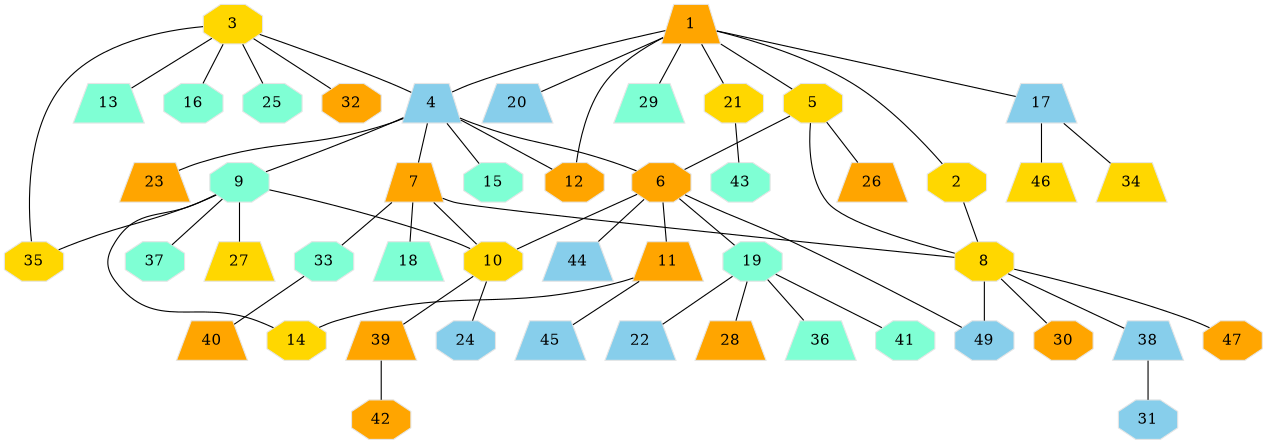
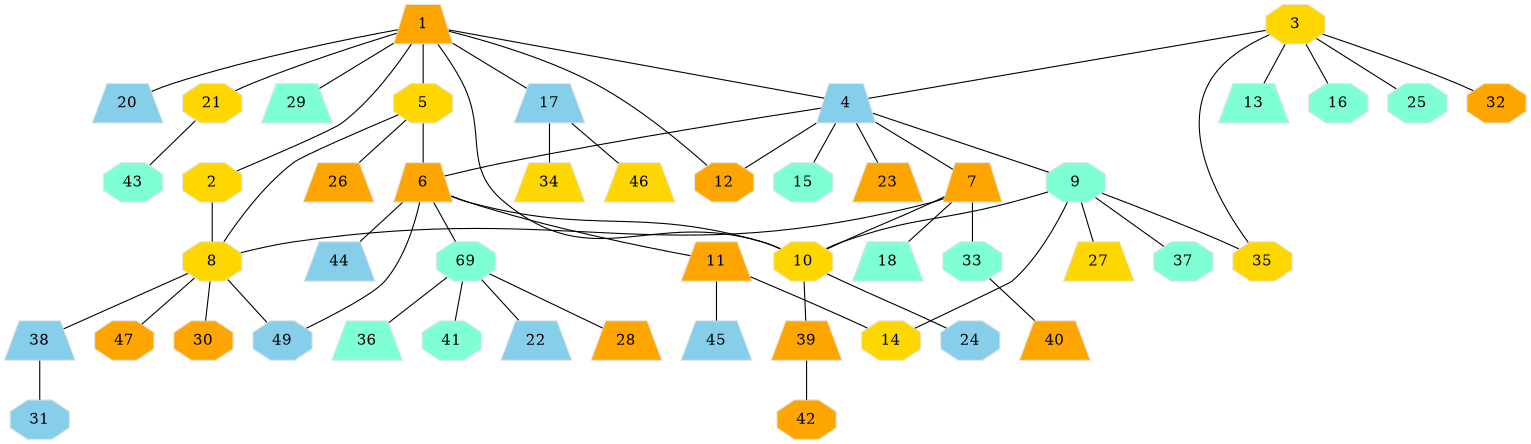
(661, 182) -> (423, 182)
none -> (503, 201)
(753, 261) -> (466, 261)
